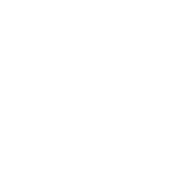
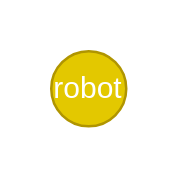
none -> (89, 89)
